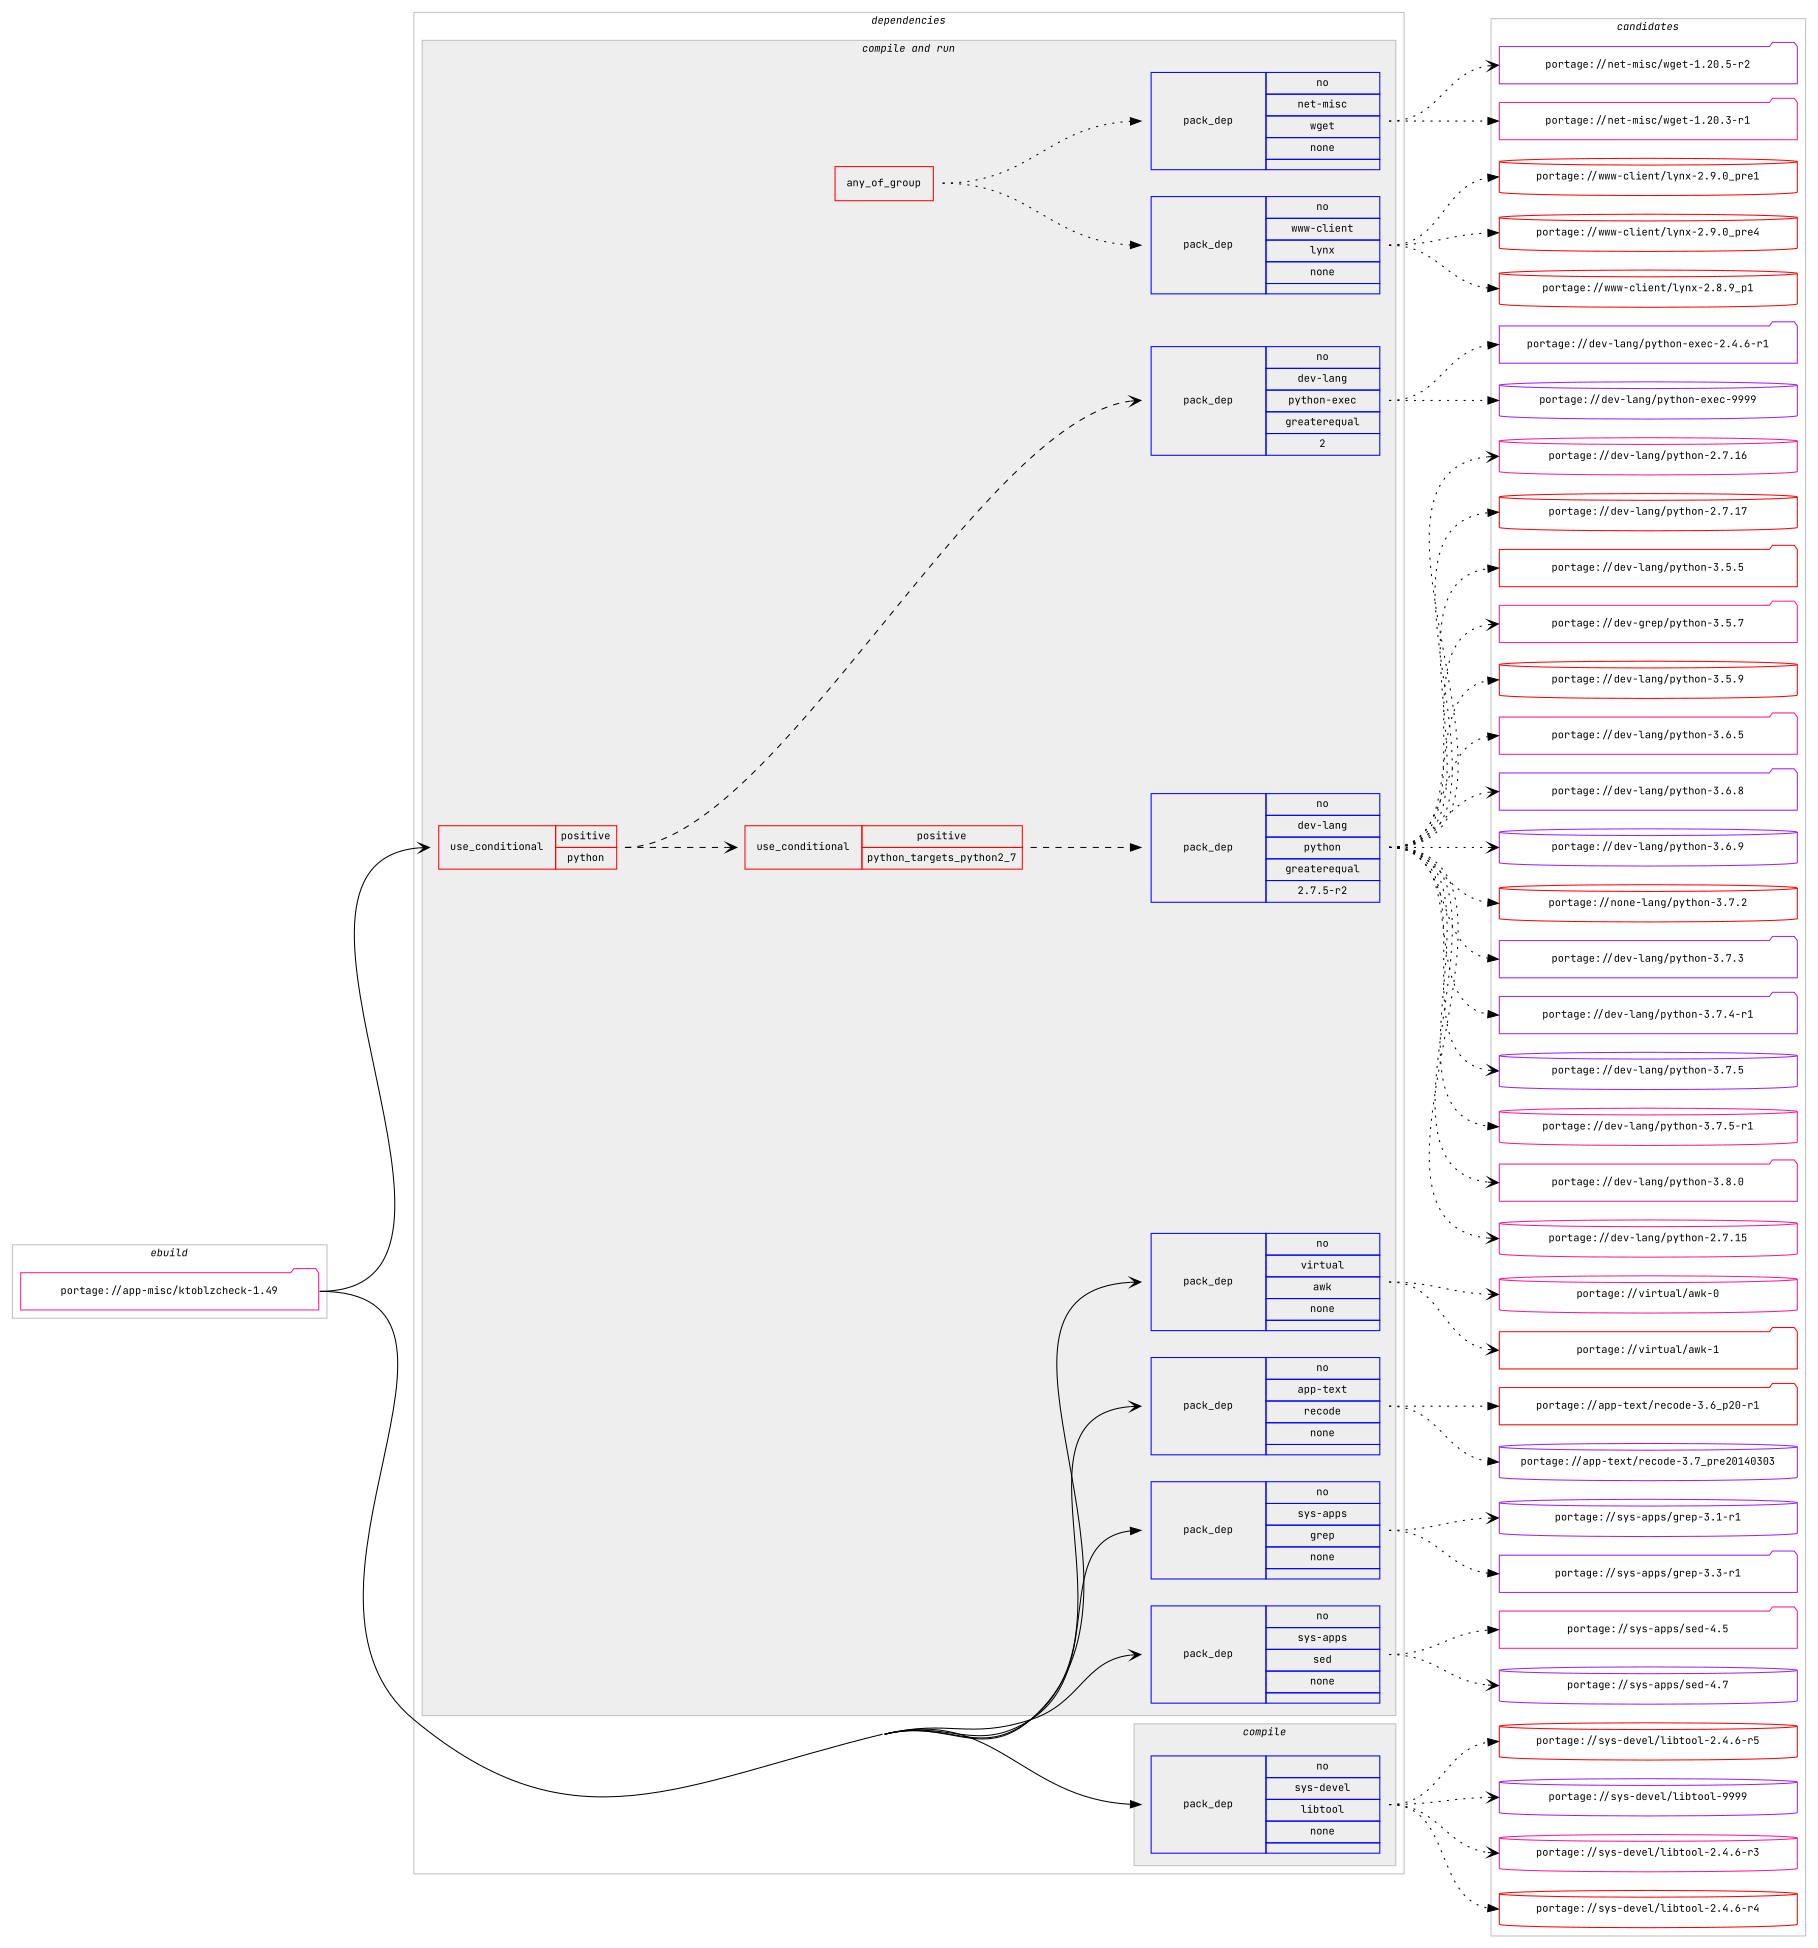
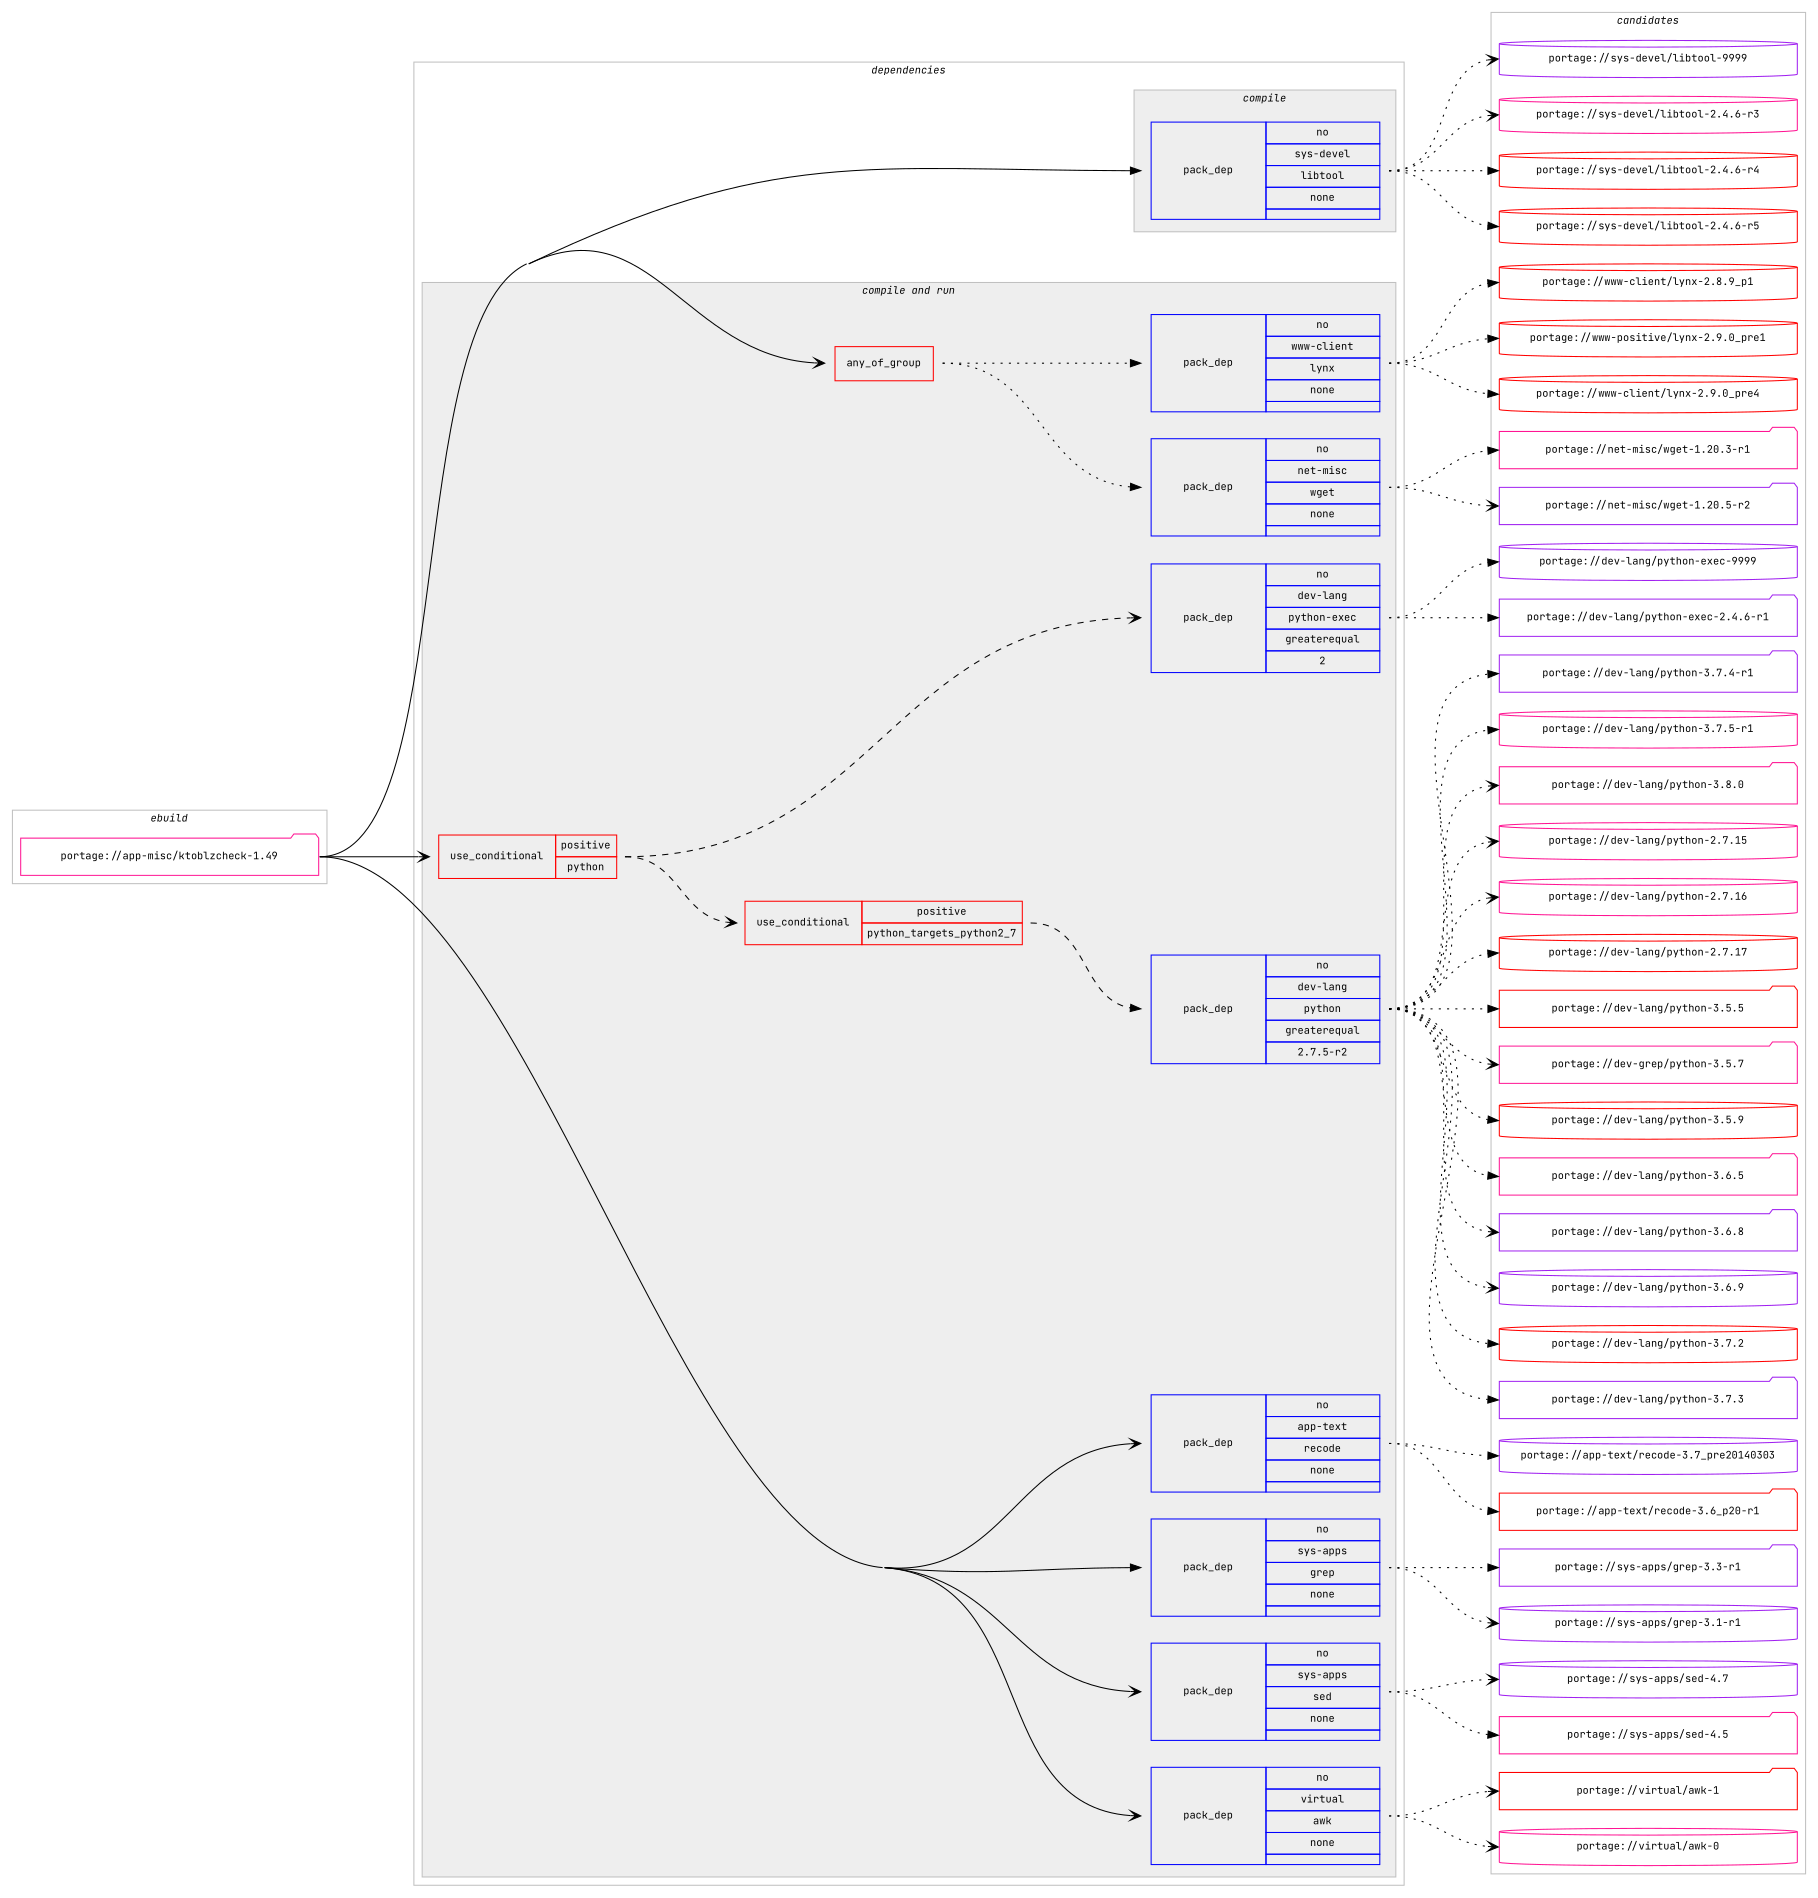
(1648, 177) -> (1648, 338)
none -> (674, 293)
(1648, 903) -> (1648, 1344)
(1648, 1071) -> none
